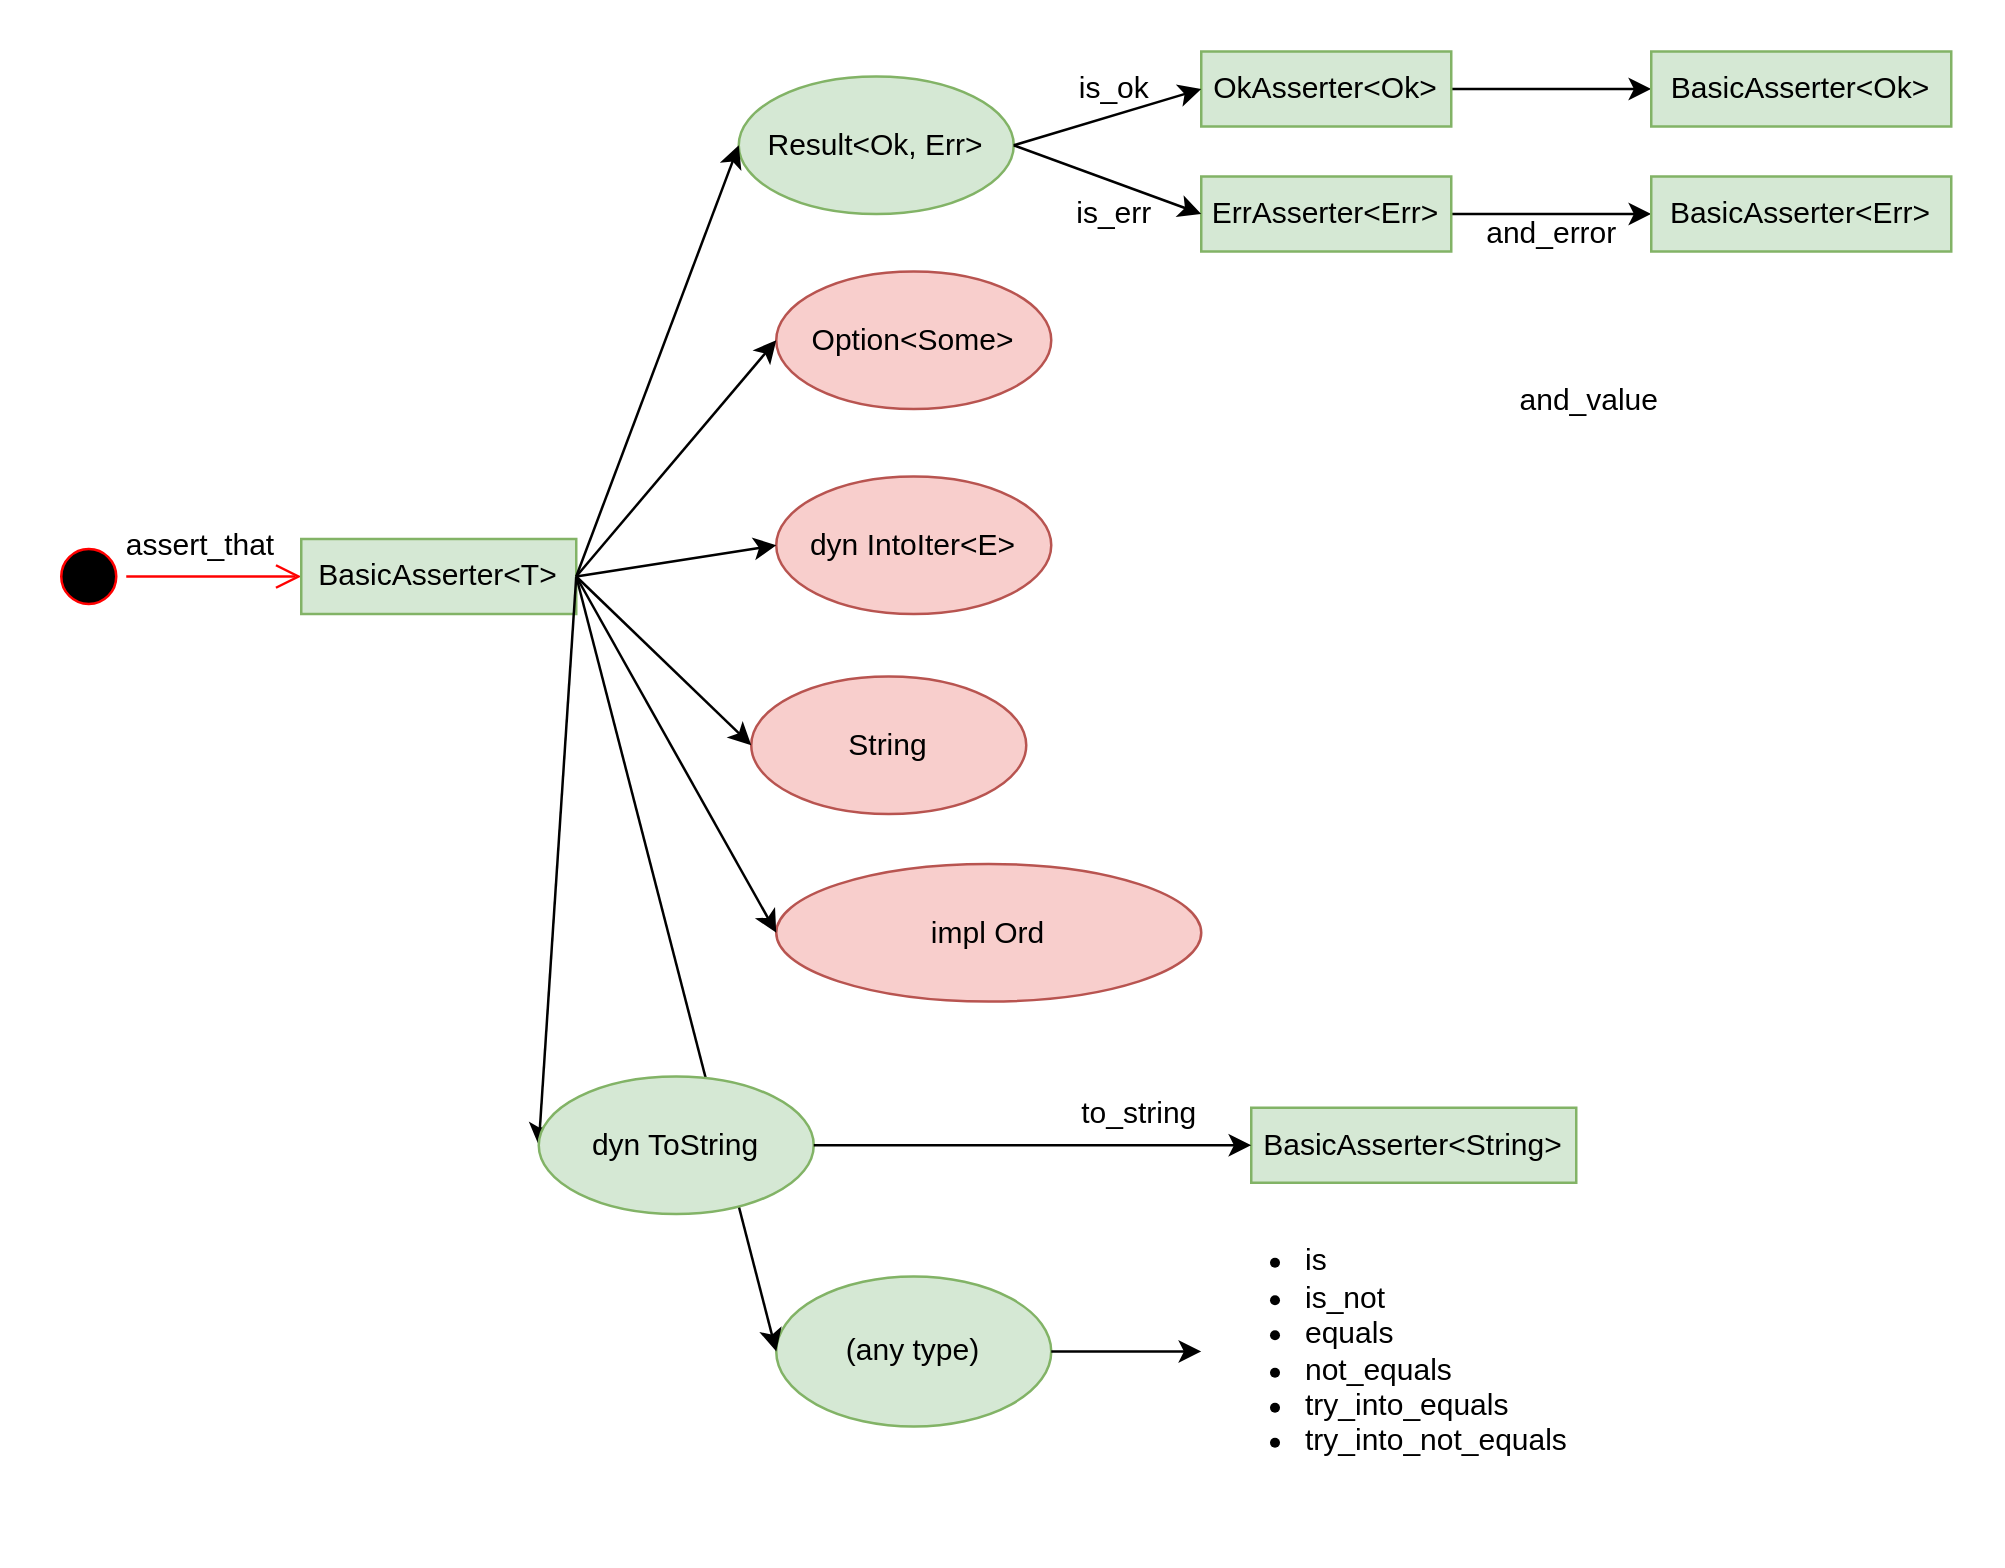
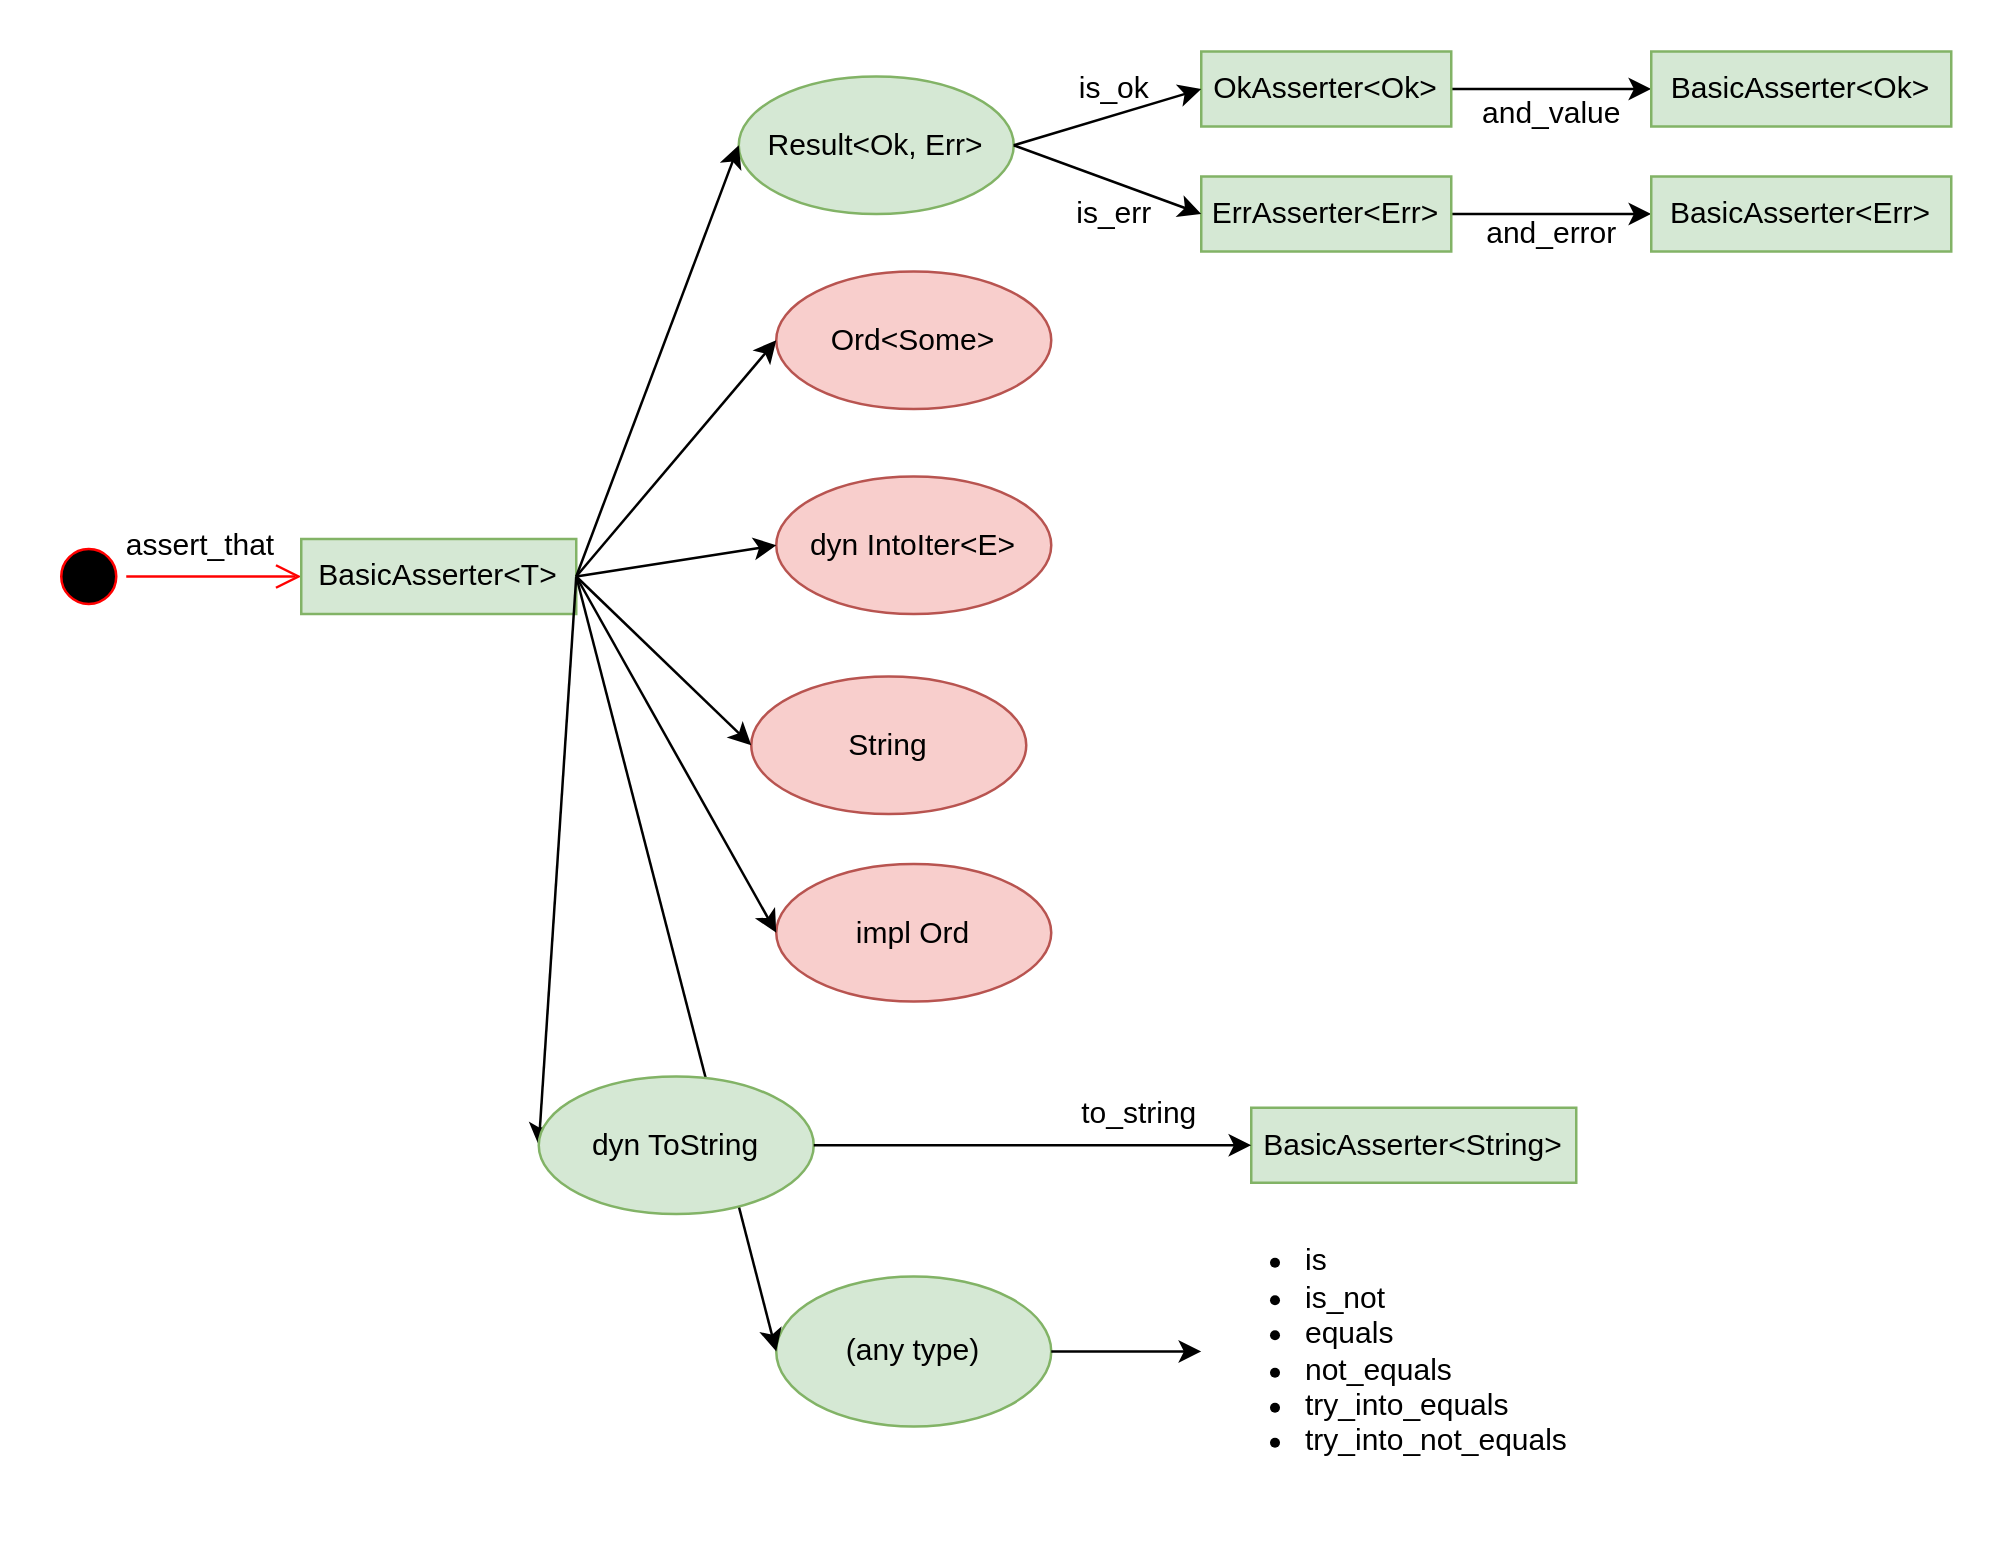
(914, 341) -> (914, 341)
(1589, 401) -> (1551, 114)
(989, 933) -> (914, 933)
